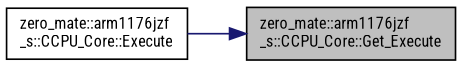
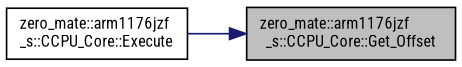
(351, 34) -> (351, 34)
